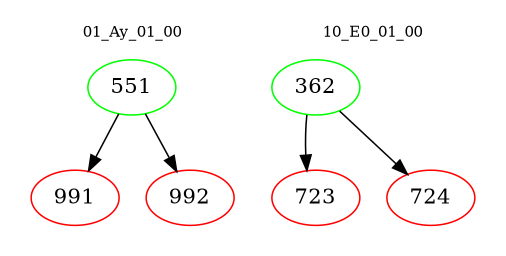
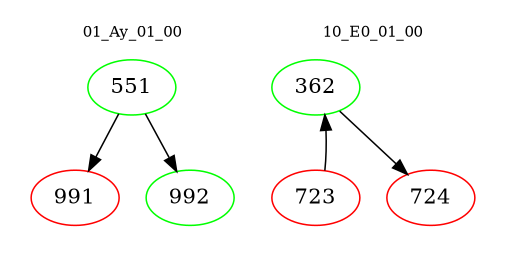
(306, 135) -> (326, 151)
(190, 198) -> (190, 198)
